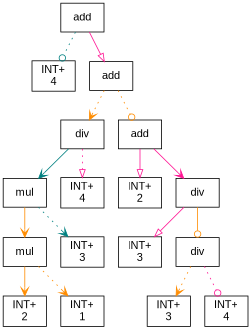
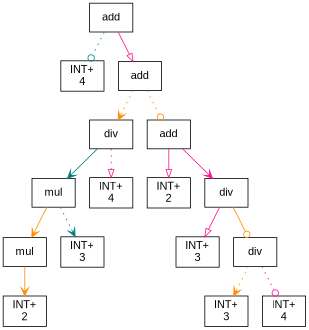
(82, 311) -> none
